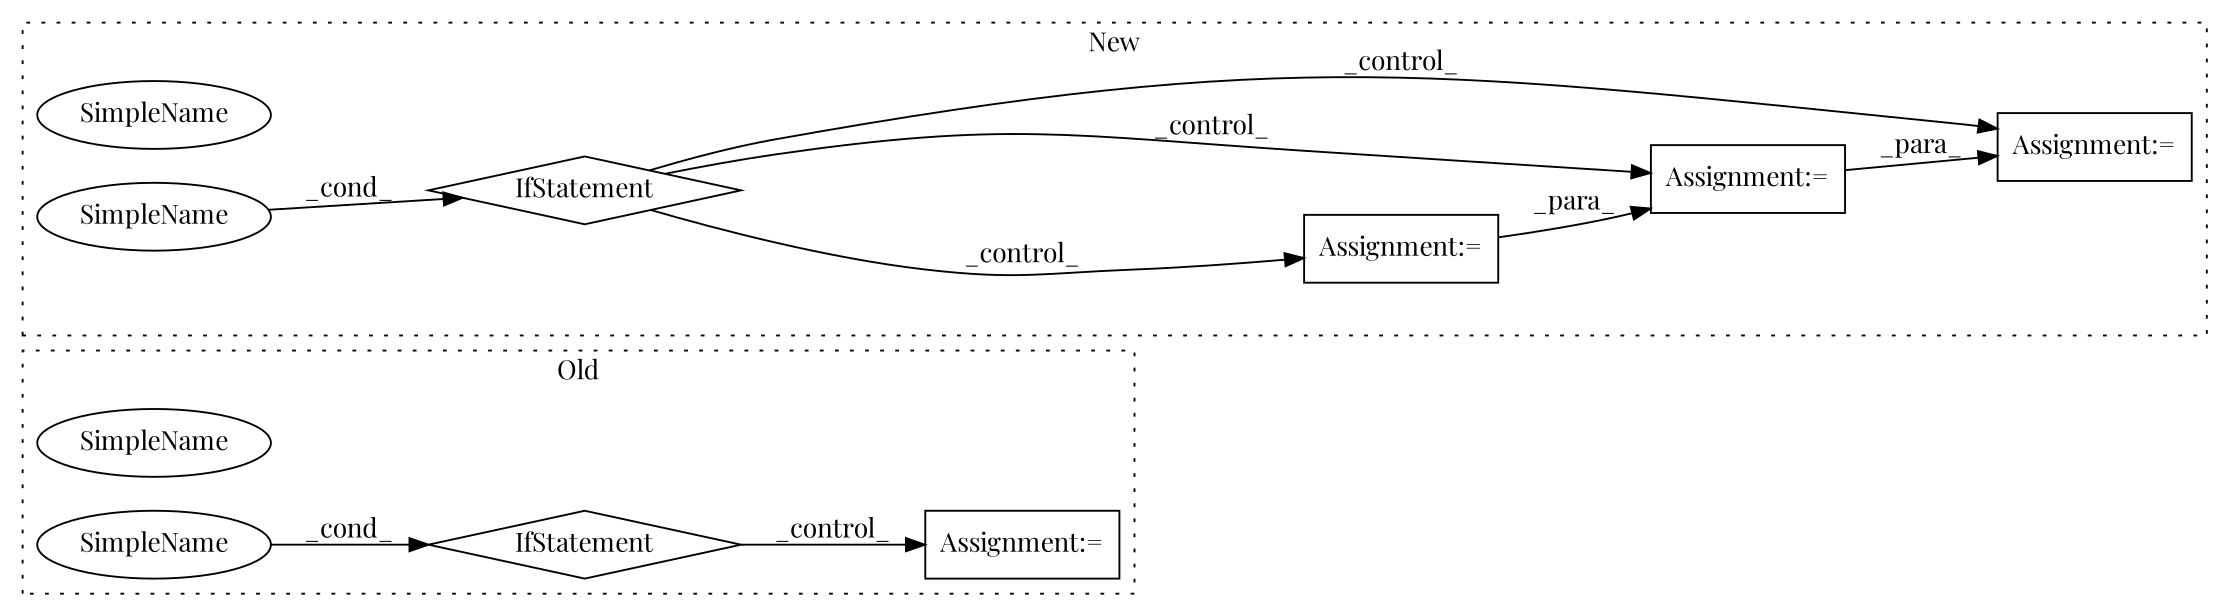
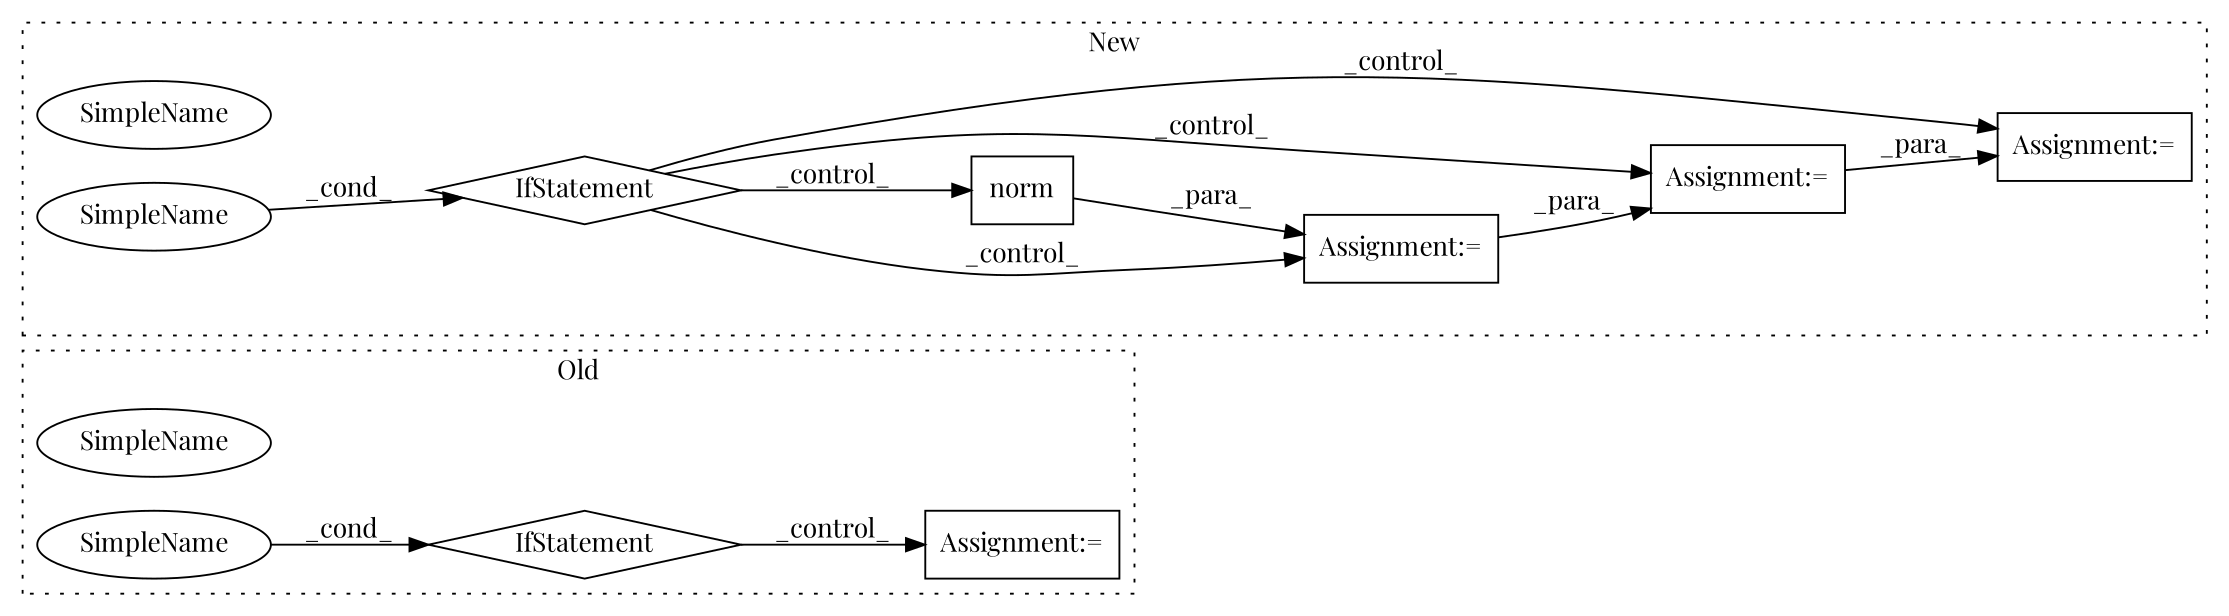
none -> (1022, 190)
